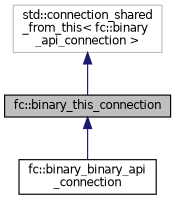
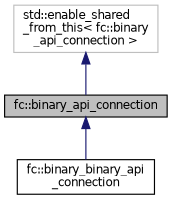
(88, 29) -> (86, 29)
(88, 106) -> (86, 106)
